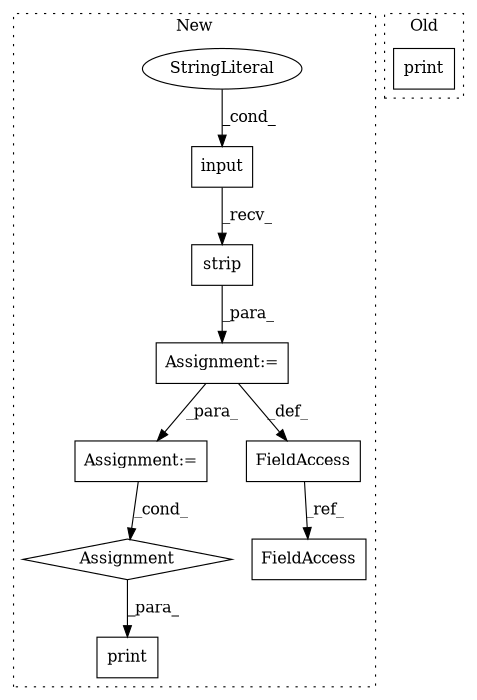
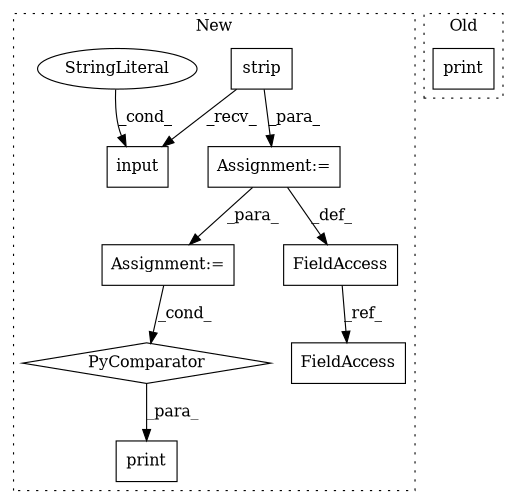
(222, 210) -> (204, 114)
(127, 559) -> (147, 363)
